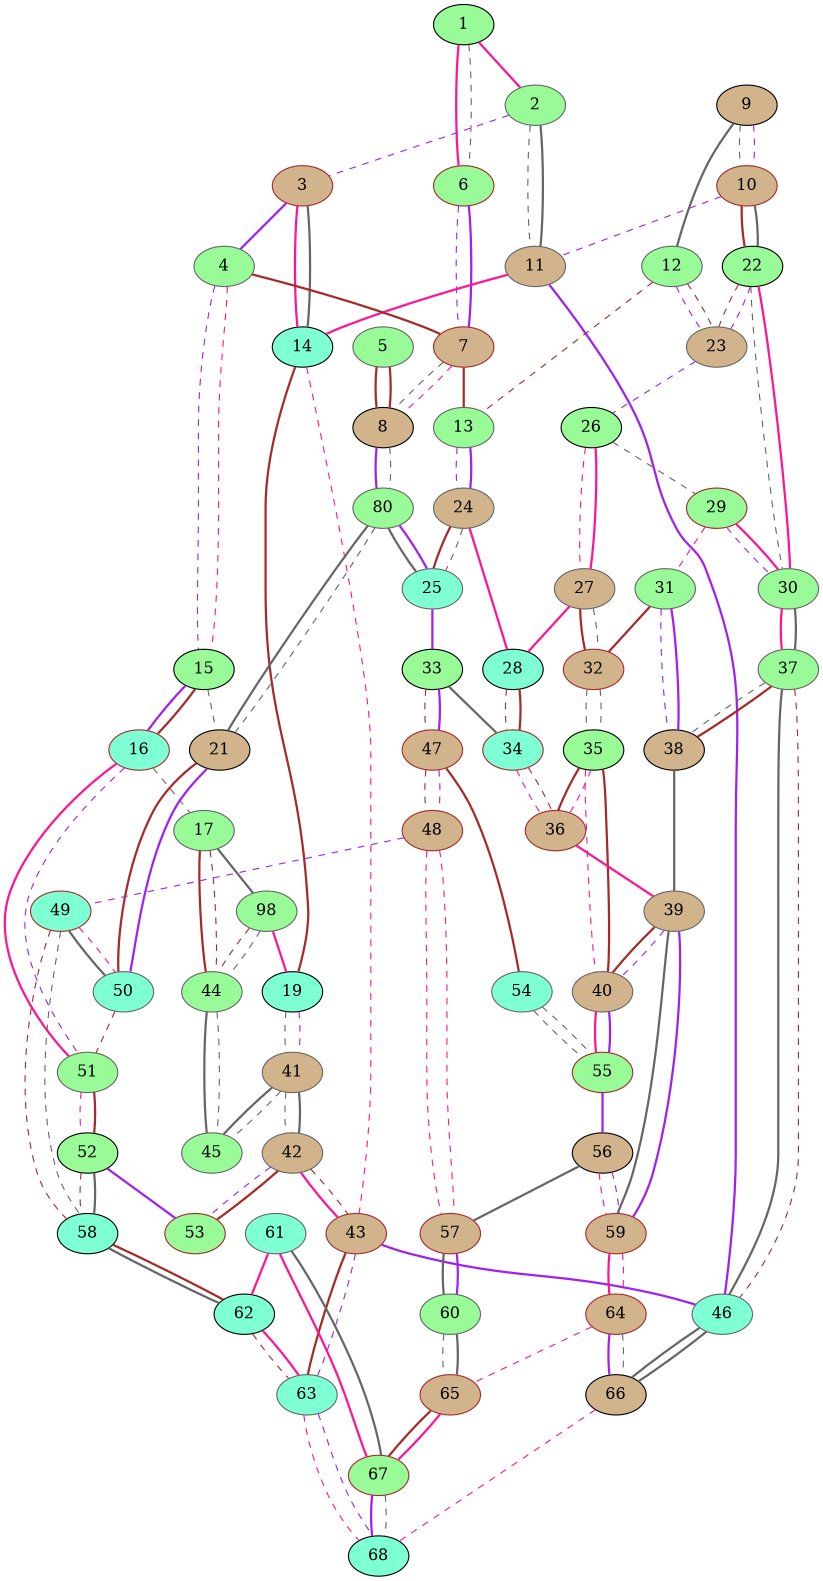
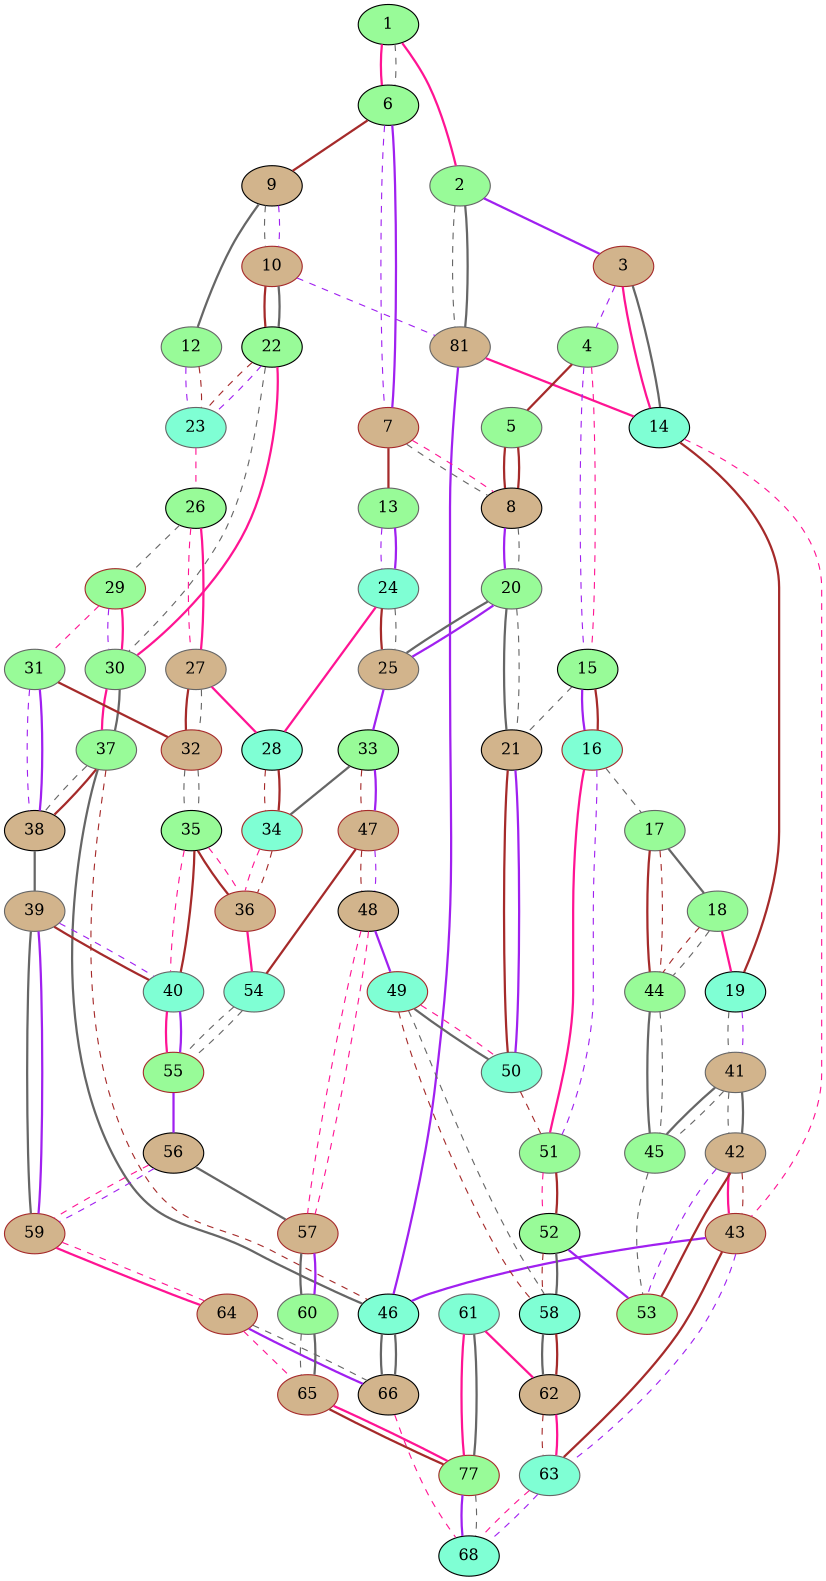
none -> (330, 146)
(419, 146) -> (542, 226)
(464, 186) -> (388, 105)
(263, 226) -> (606, 307)
(535, 266) -> (460, 347)
(347, 301) -> (546, 391)
(568, 347) -> none
(717, 347) -> (196, 428)
(654, 387) -> (196, 468)
(383, 508) -> (512, 589)
(464, 508) -> (388, 589)
(432, 589) -> (388, 669)
(432, 831) -> (368, 911)
(247, 871) -> (383, 951)
(615, 871) -> (250, 952)
(267, 911) -> (718, 911)
(603, 992) -> (174, 992)
none -> (637, 1233)
(244, 1314) -> (550, 1395)
(722, 1314) -> (388, 1314)
(379, 1475) -> (469, 1475)
